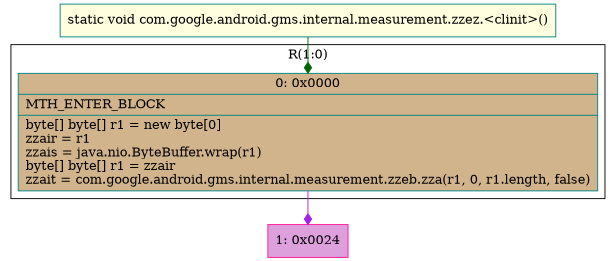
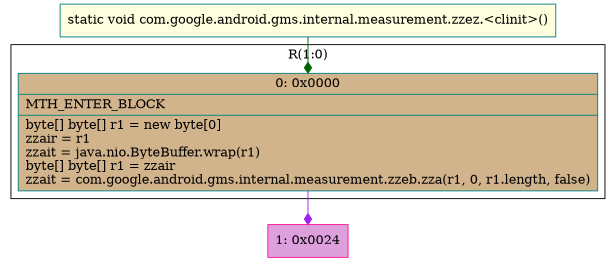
(143, 153) -> (143, 153)
